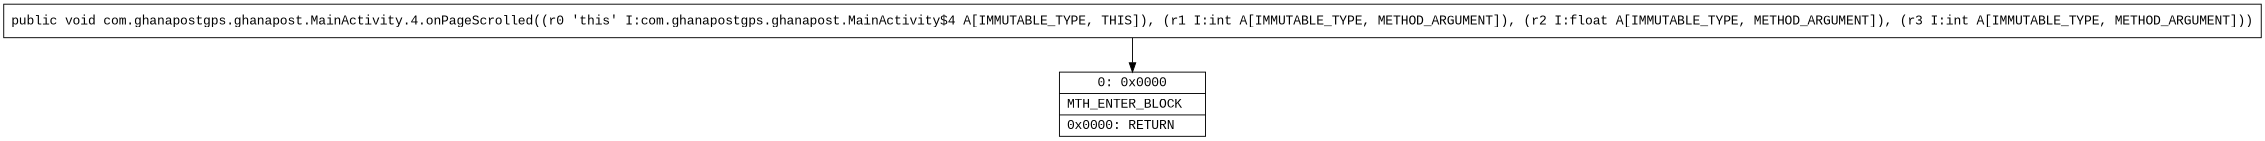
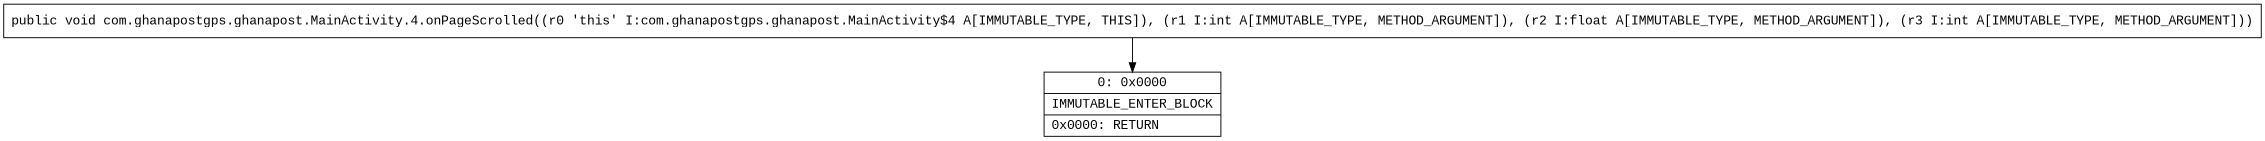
(1125, 104) -> (1132, 104)
